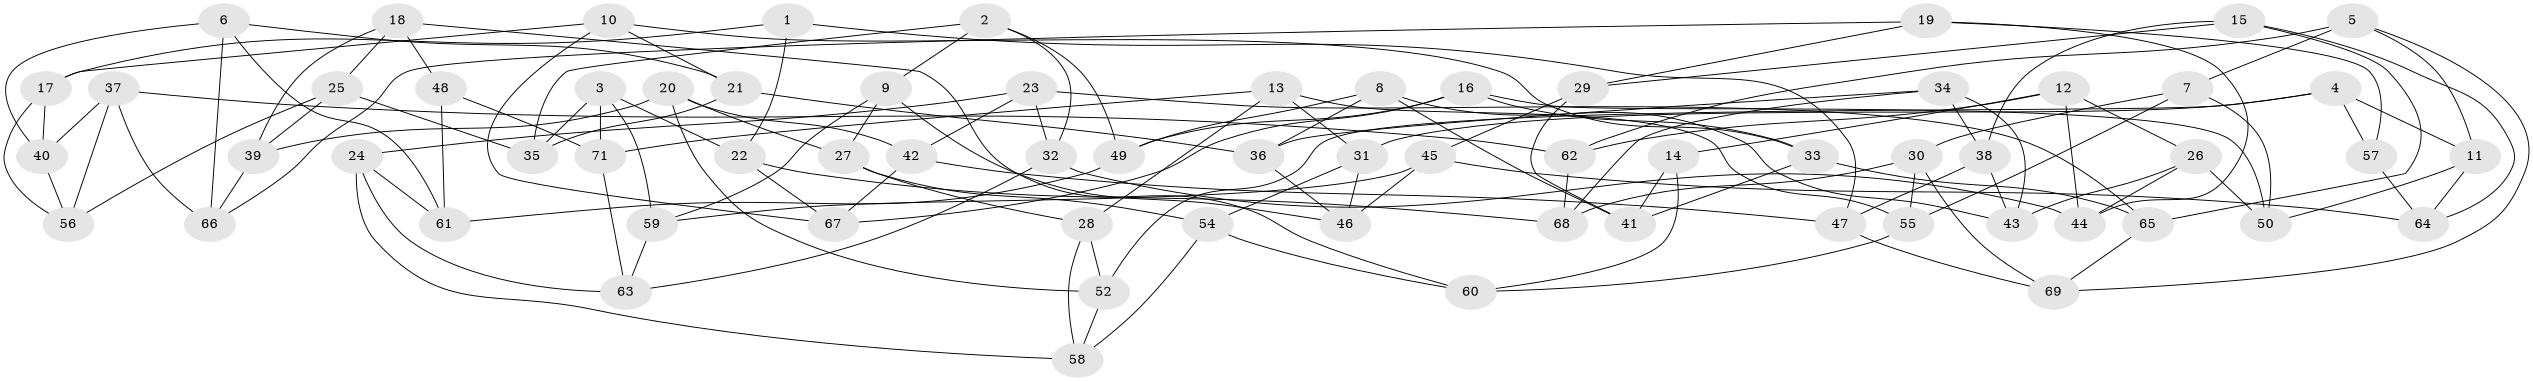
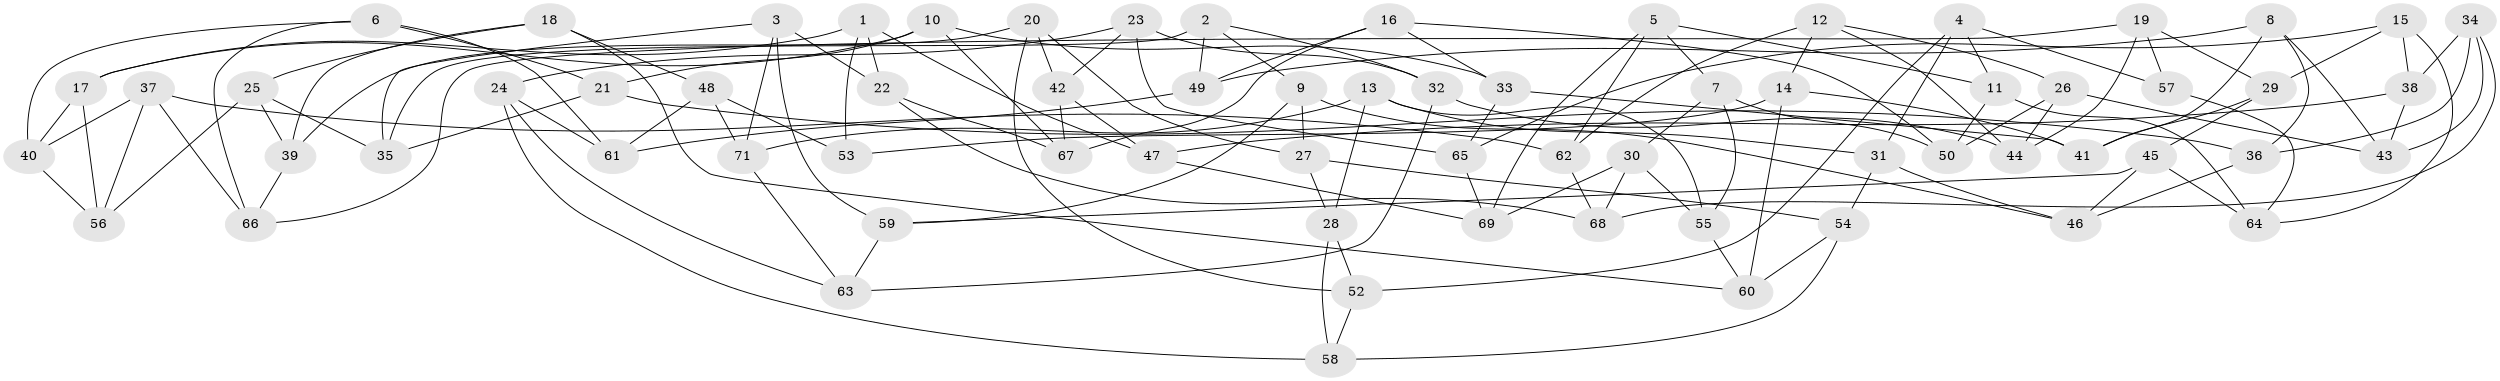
none -> (847, 157)
